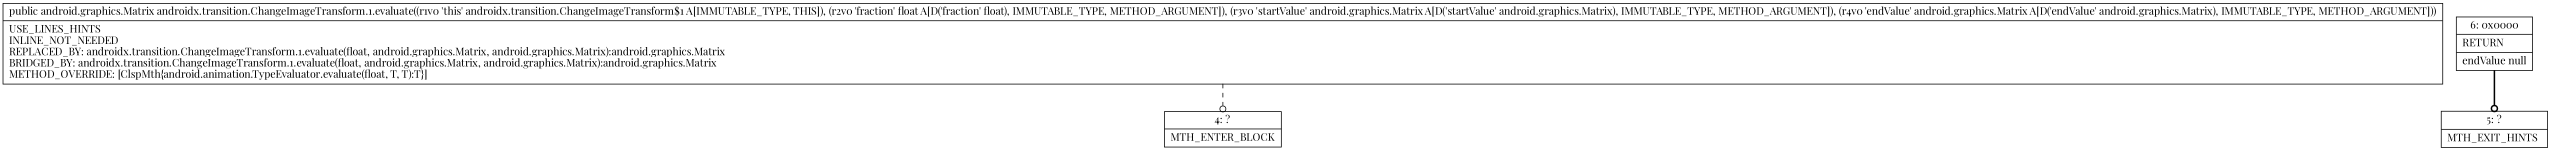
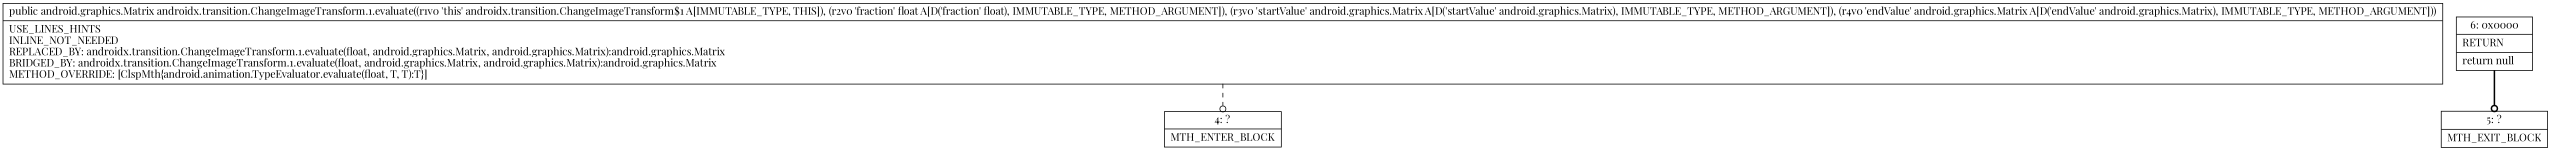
(2494, 61) -> (2488, 61)
(2493, 138) -> (2494, 138)
